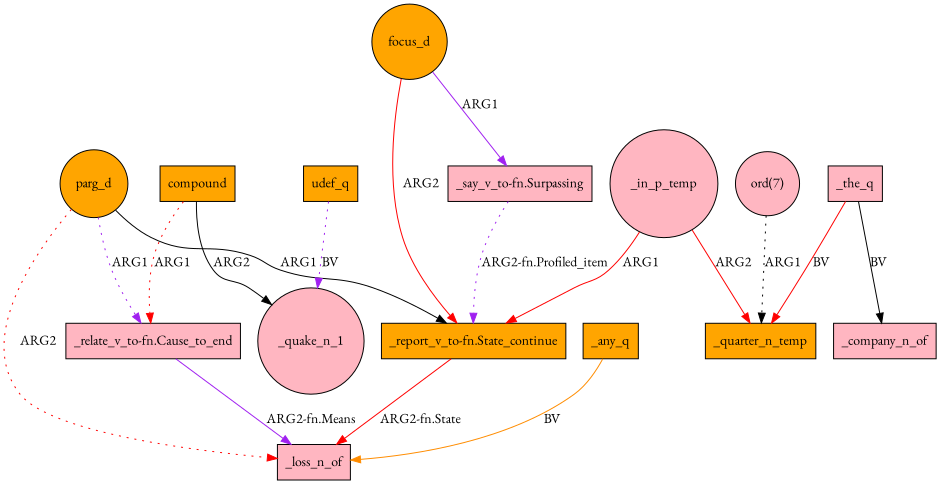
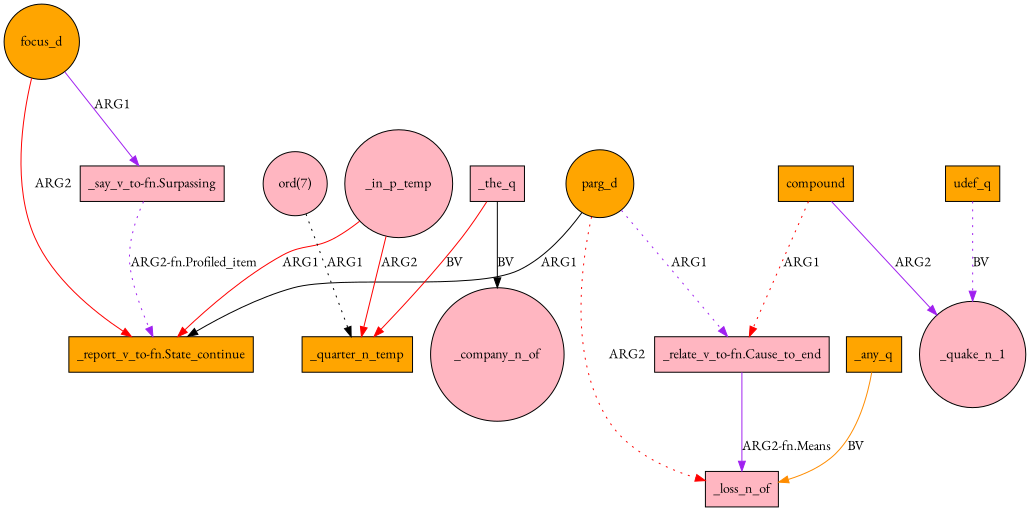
(210, 264) -> (881, 255)
(885, 341) -> (497, 354)
(398, 399) -> none
